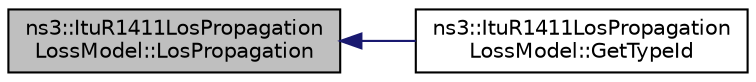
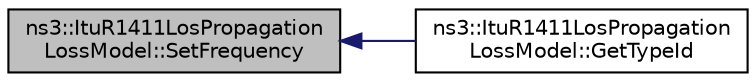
(174, 41) -> (174, 41)
